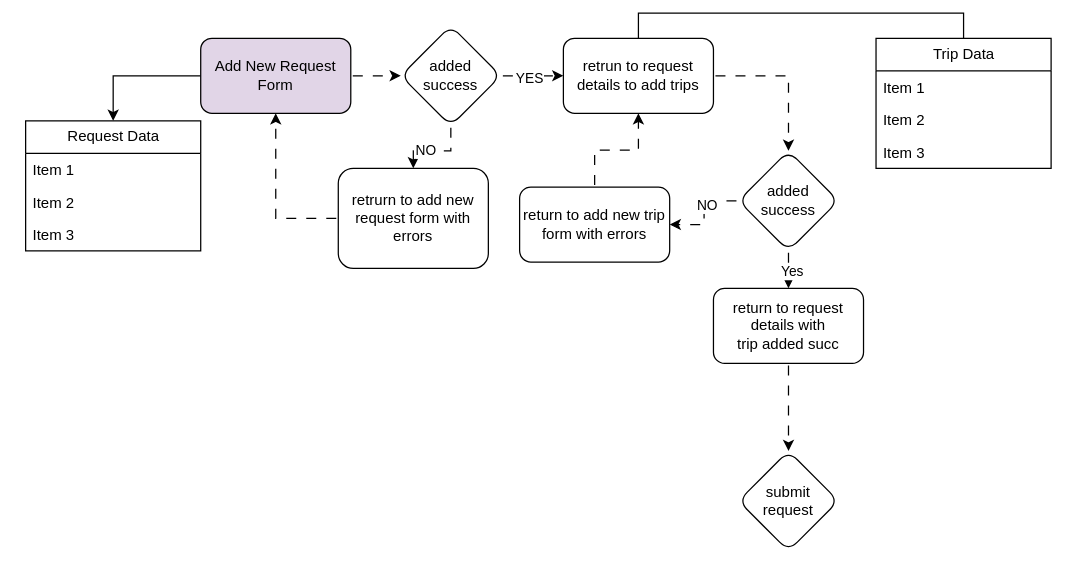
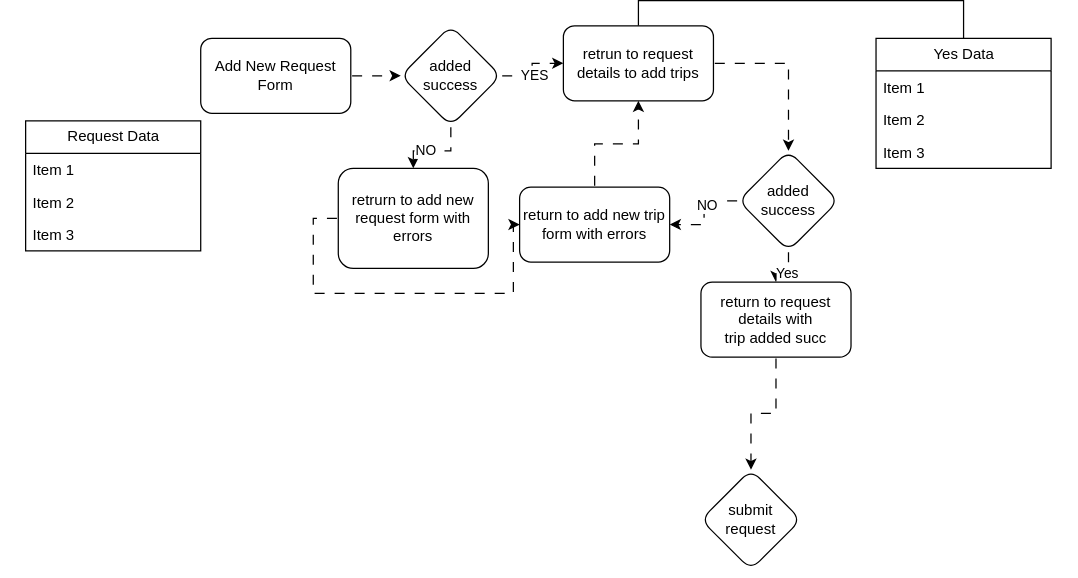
(964, 54) -> (964, 54)
(138, 76) -> none
(276, 76) -> (276, 76)
(638, 76) -> (638, 63)
(276, 200) -> (397, 293)
(788, 326) -> (776, 319)
(788, 501) -> (751, 519)
